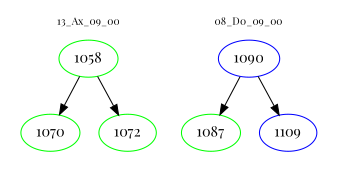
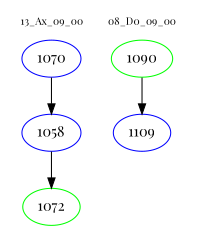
(89, 59) -> (51, 133)
(249, 59) -> (142, 59)
(72, 91) -> (51, 91)
(50, 133) -> (51, 59)
(211, 133) -> none
